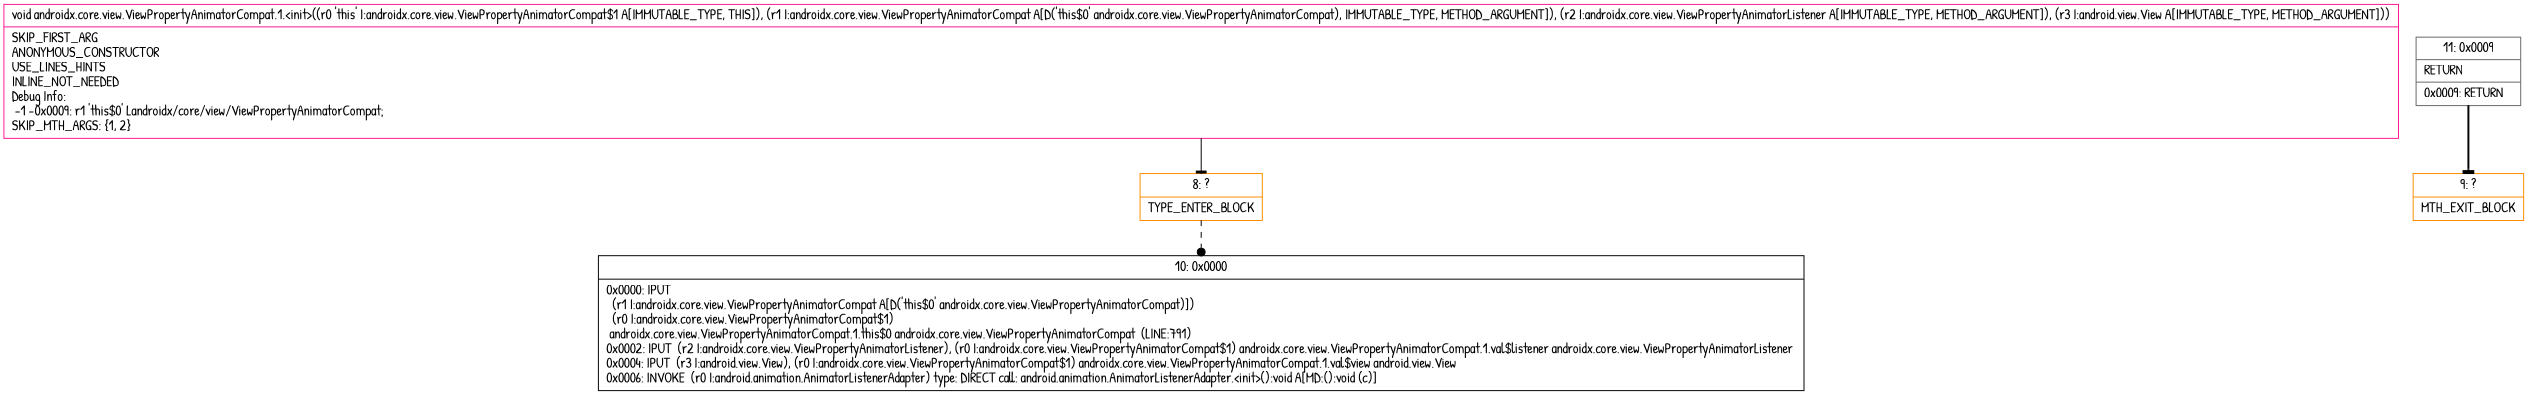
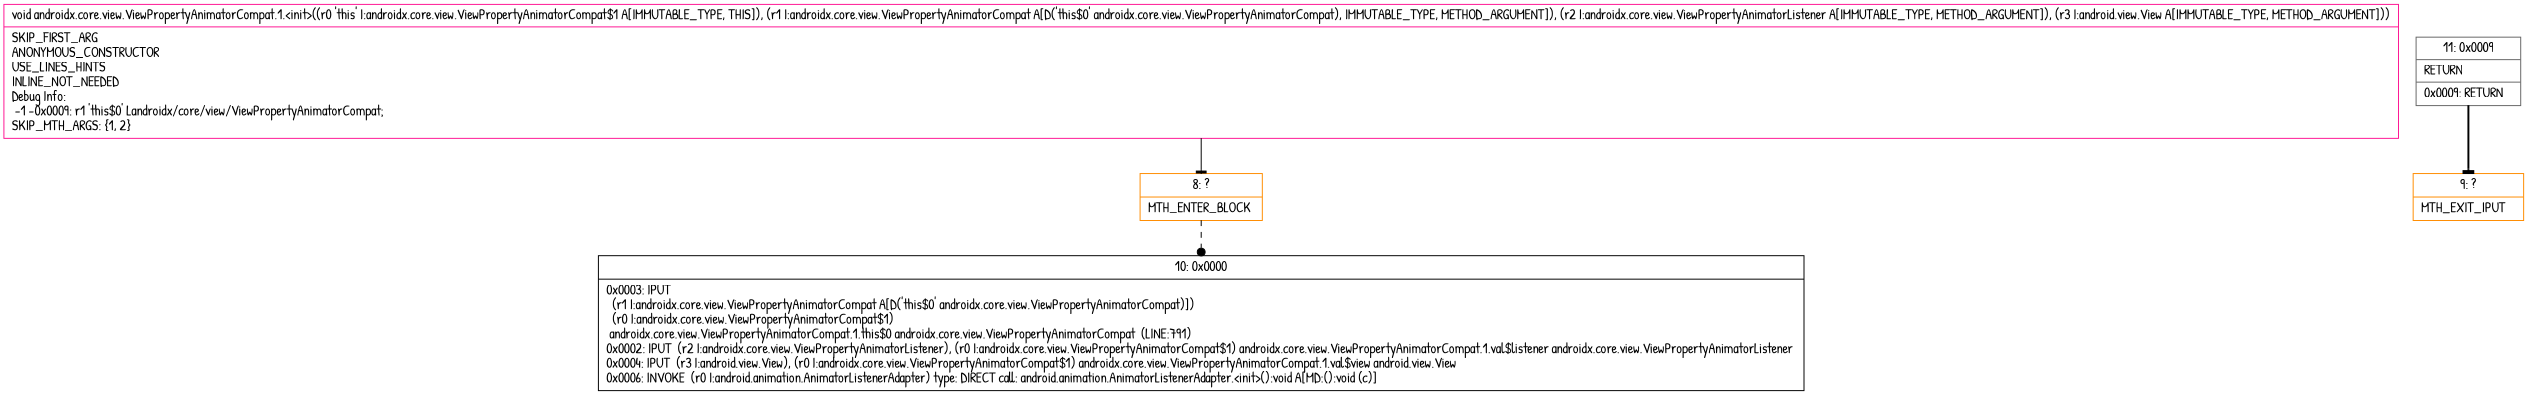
(1201, 208) -> (1200, 208)
(2468, 208) -> (2464, 208)
(642, 290) -> (642, 290)
